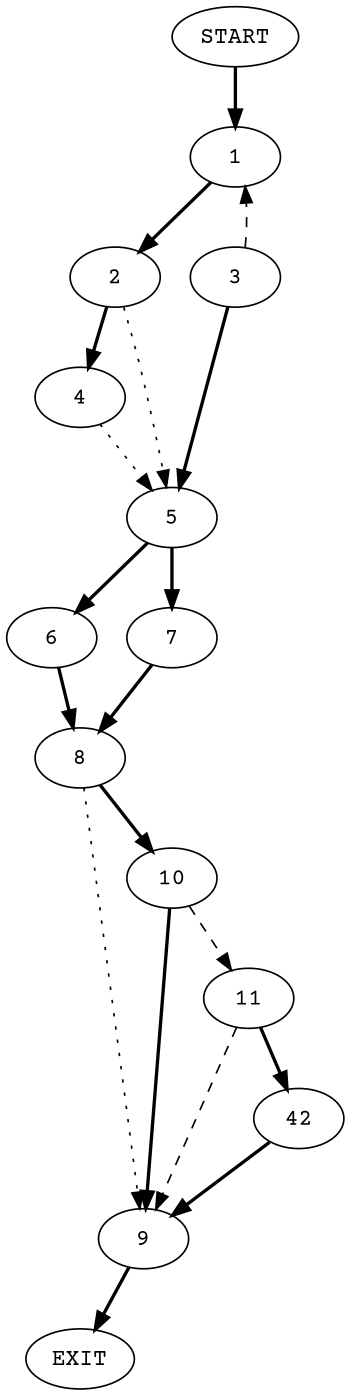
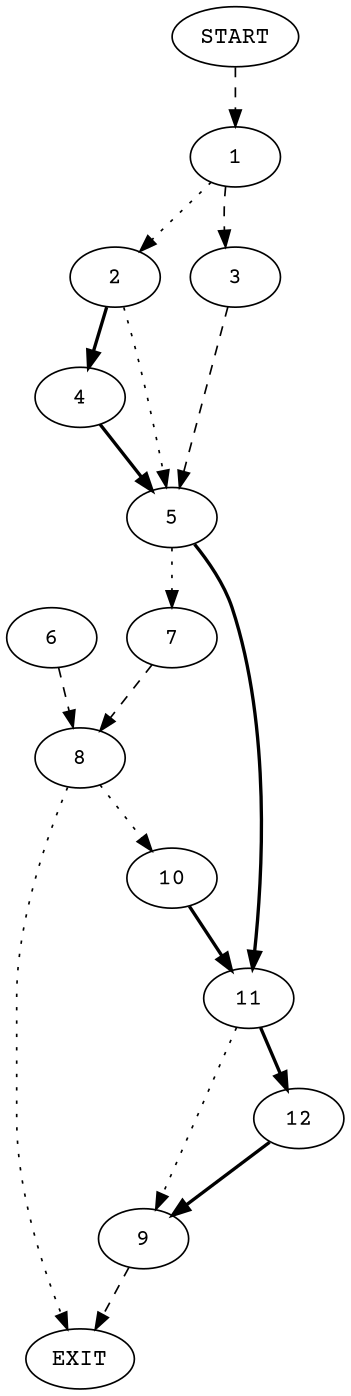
(235, 89) -> (235, 89)
(181, 211) -> (181, 211)
(247, 225) -> (224, 208)
(206, 389) -> (206, 389)
(121, 451) -> (121, 451)
(172, 569) -> (172, 569)
(118, 572) -> (258, 741)
(64, 689) -> (64, 689)
(131, 691) -> (131, 691)
(121, 811) -> (121, 811)
(206, 931) -> (206, 931)
(111, 990) -> (17, 1050)
(158, 1050) -> none
(200, 1111) -> (200, 1111)
(299, 1119) -> (299, 1119)
(116, 1291) -> (116, 1291)
